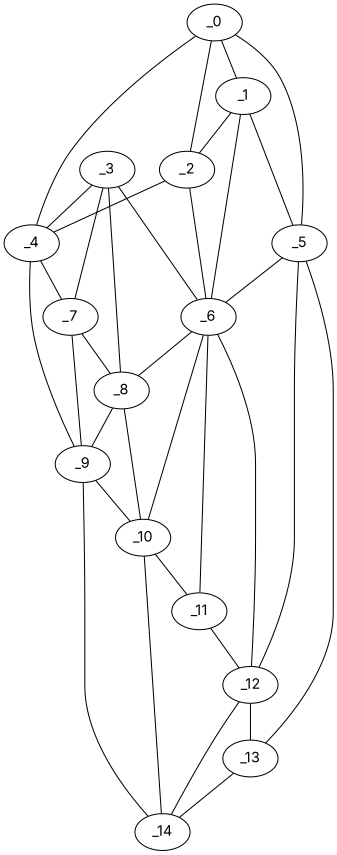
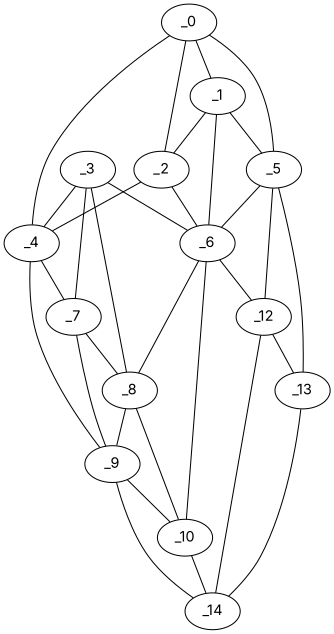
(199, 611) -> none
